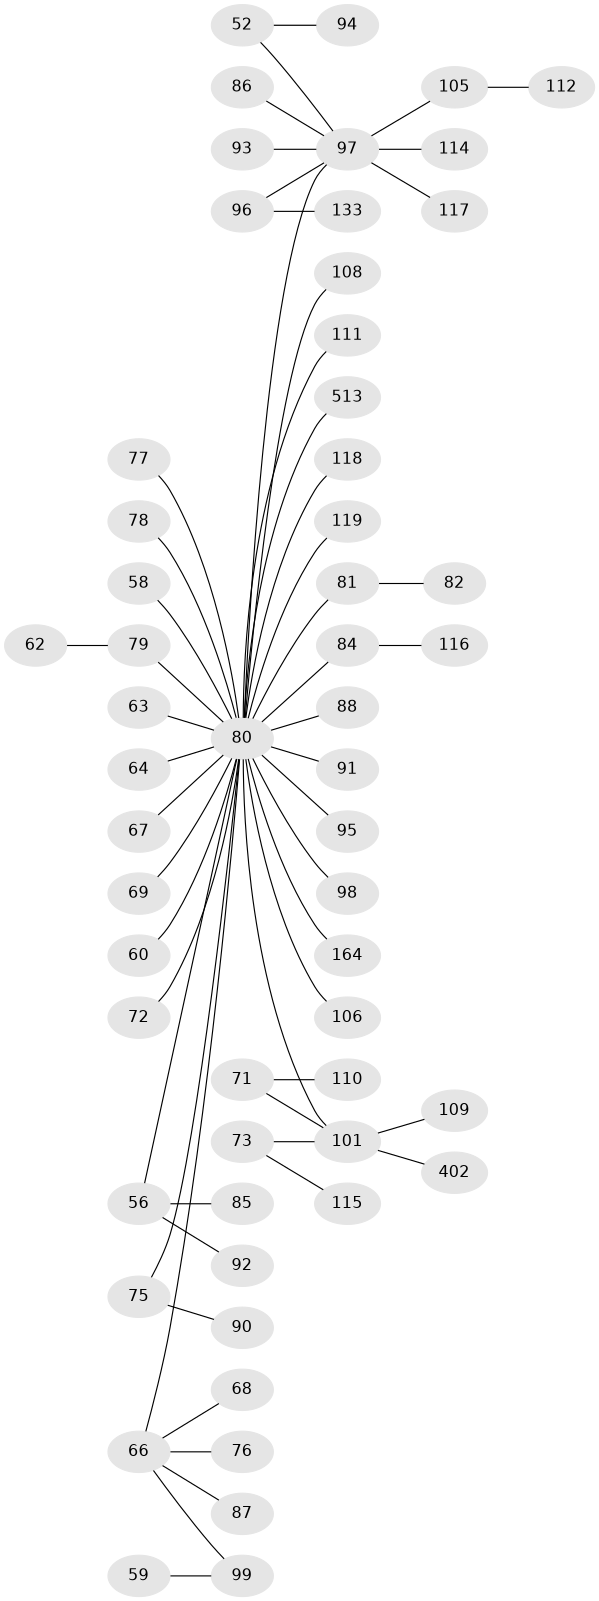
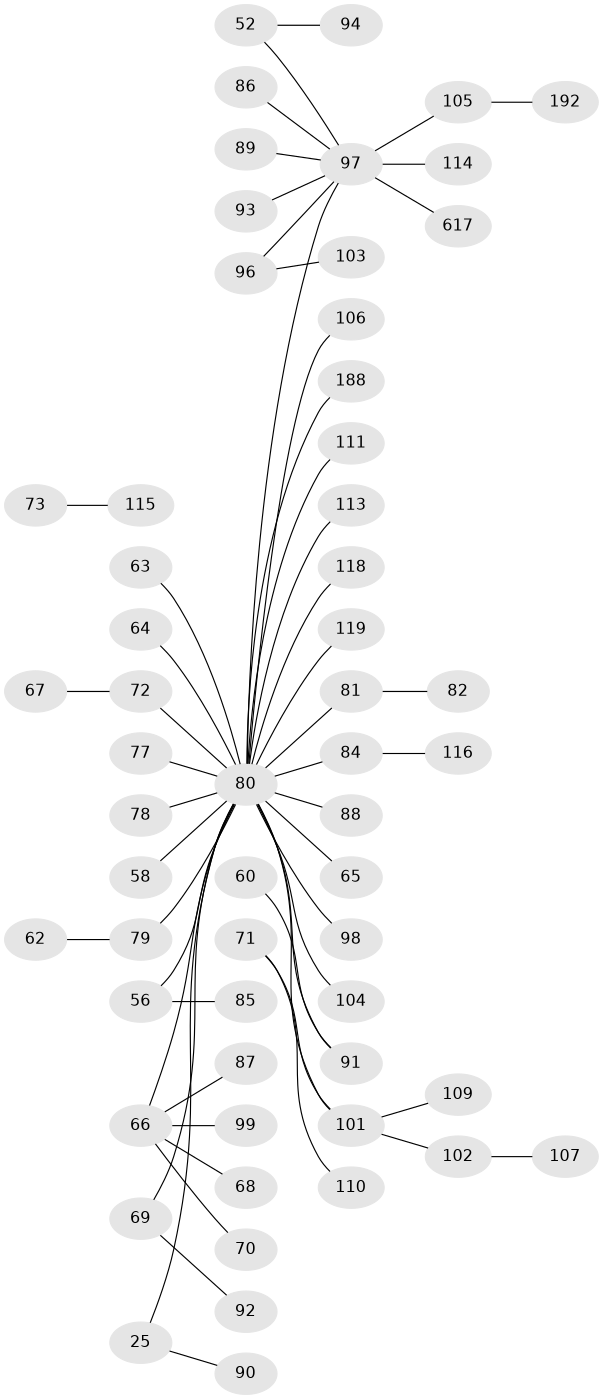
(562, 87) -> (565, 102)
none -> (246, 149)
(348, 211) -> (351, 257)
(455, 211) -> (458, 226)
(348, 273) -> (351, 381)
(348, 397) -> (351, 505)
(191, 785) -> (88, 691)
(348, 832) -> (351, 878)
(206, 853) -> (298, 971)
(348, 956) -> (351, 1002)
(294, 1142) -> none
none -> (565, 1157)
(455, 1173) -> (458, 1157)
(194, 1237) -> (194, 1265)
(139, 1297) -> (141, 1343)
(242, 1452) -> (246, 1250)
(139, 1576) -> none
